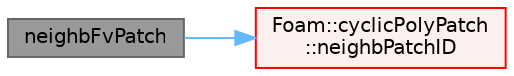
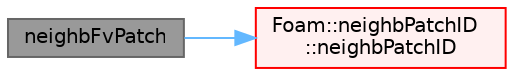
(381, 38) -> (381, 38)
